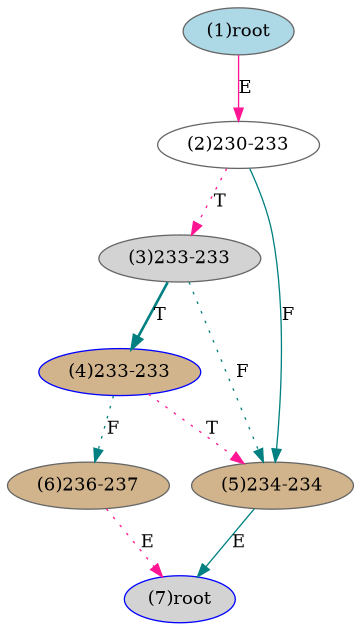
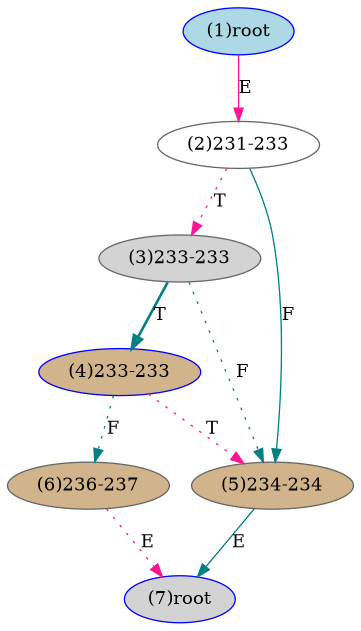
(239, 31) -> (239, 31)
(239, 145) -> (239, 145)
